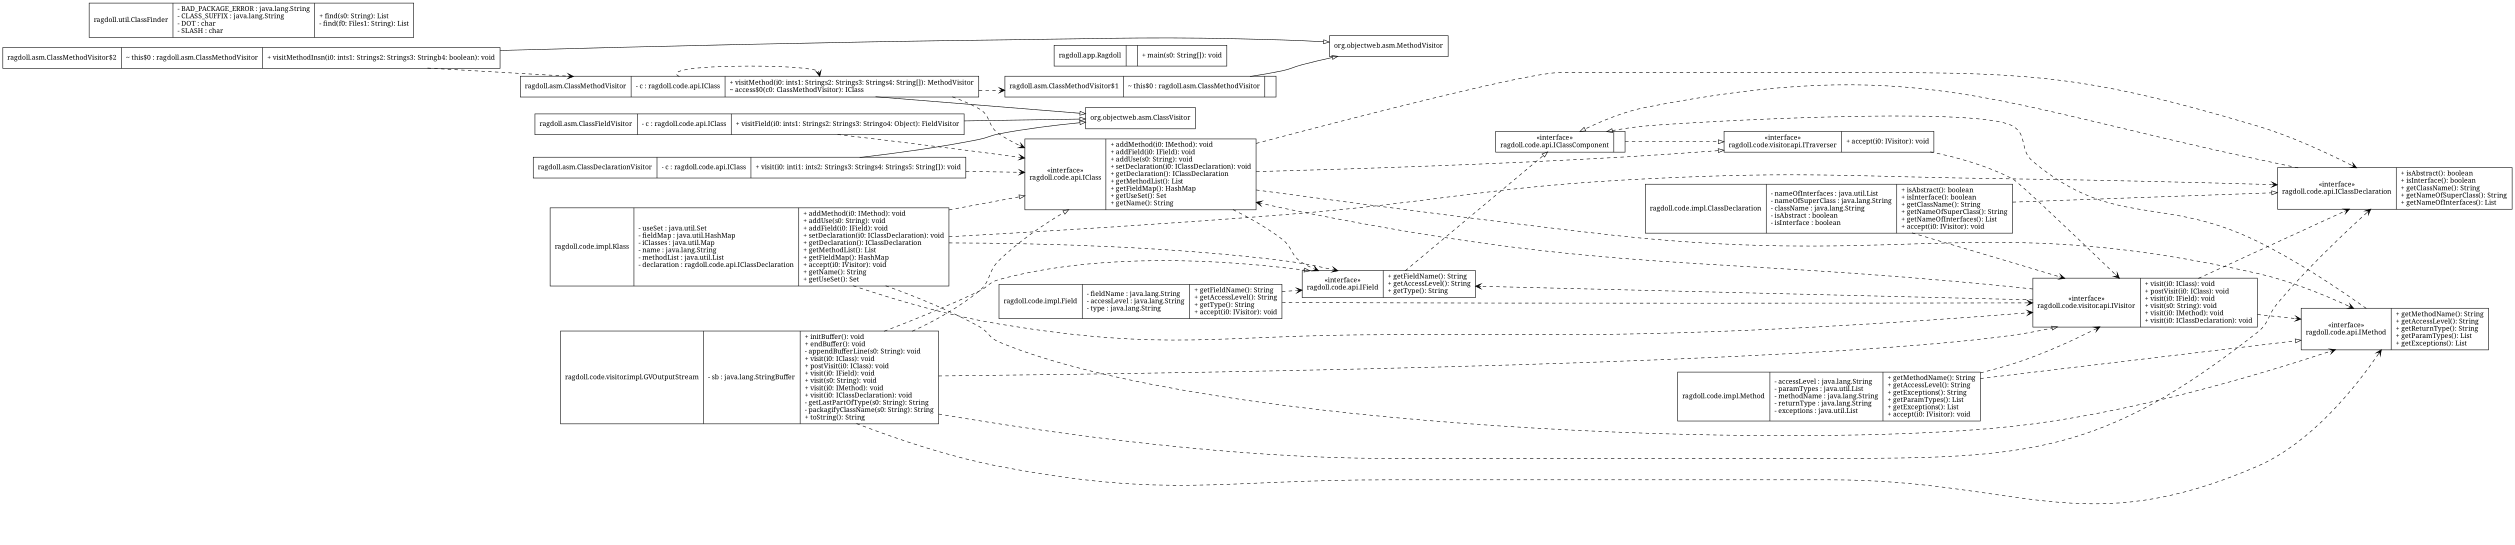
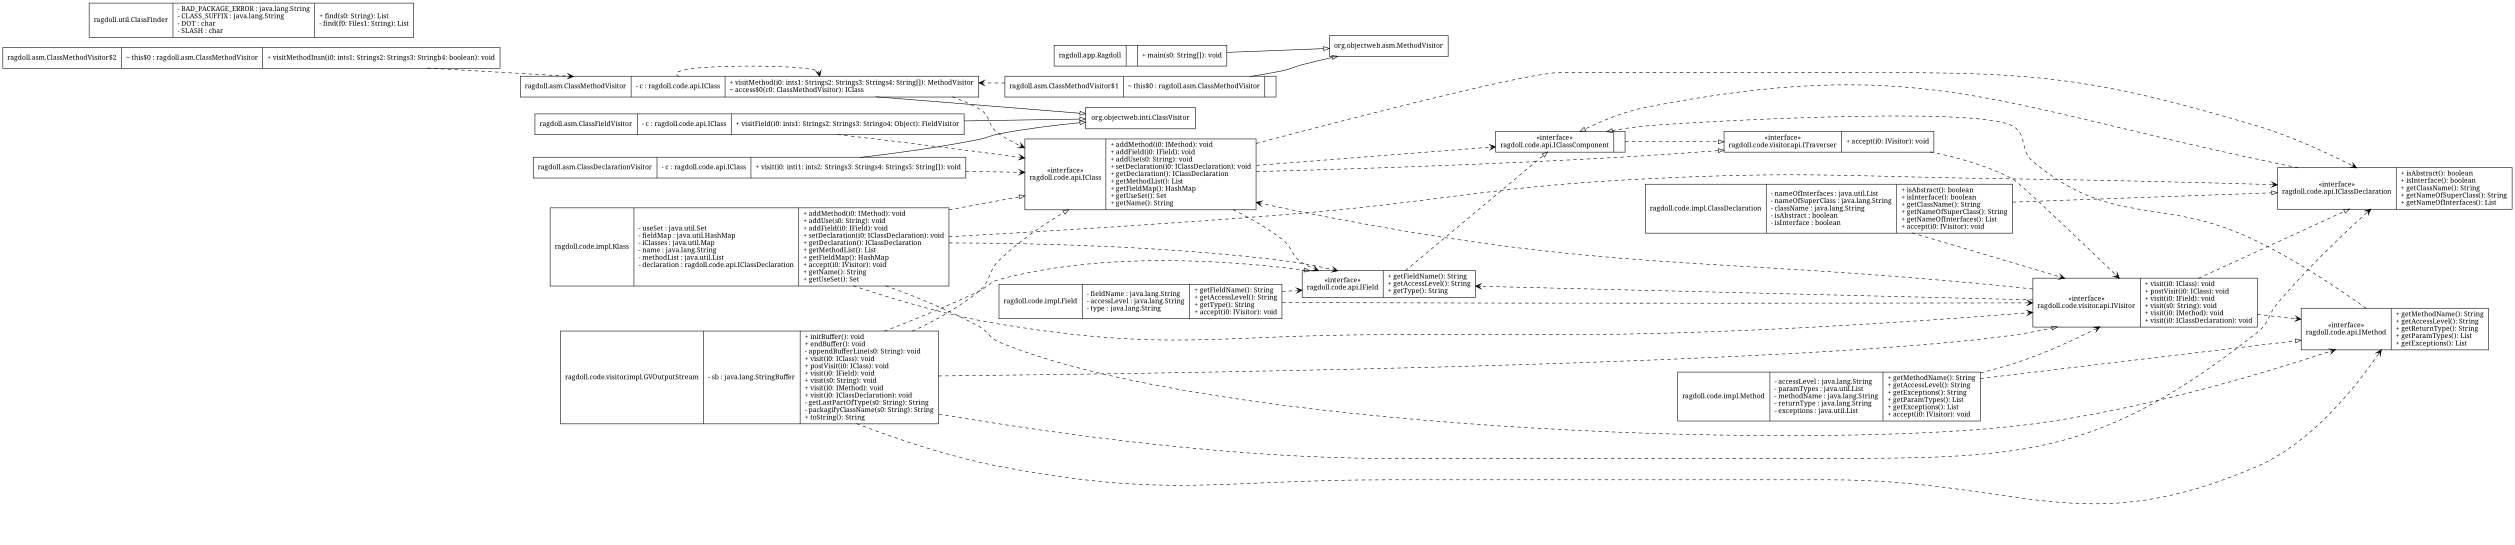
(912, 41) -> (1275, 50)
(989, 90) -> (995, 83)
(1140, 118) -> (1140, 118)
(2275, 243) -> (2275, 243)
(1805, 246) -> (1373, 156)
